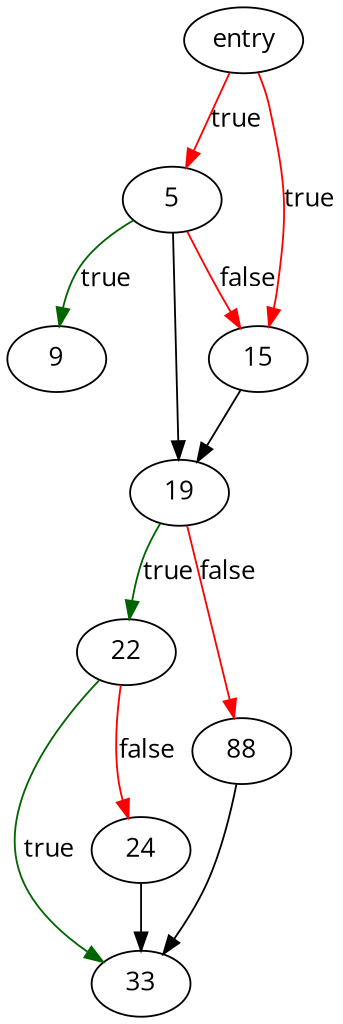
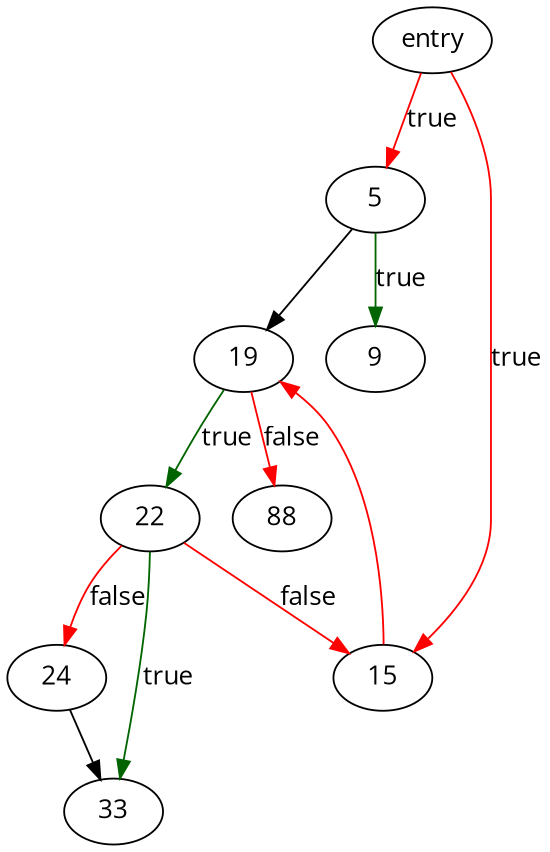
(208, 272) -> (259, 593)
(224, 418) -> (366, 508)
(214, 865) -> none
